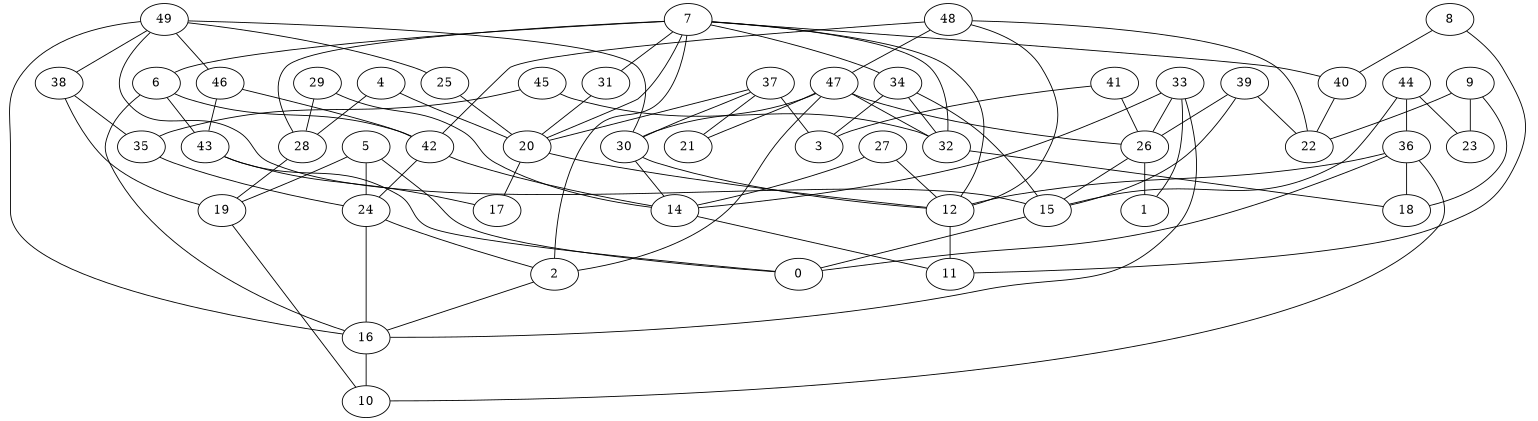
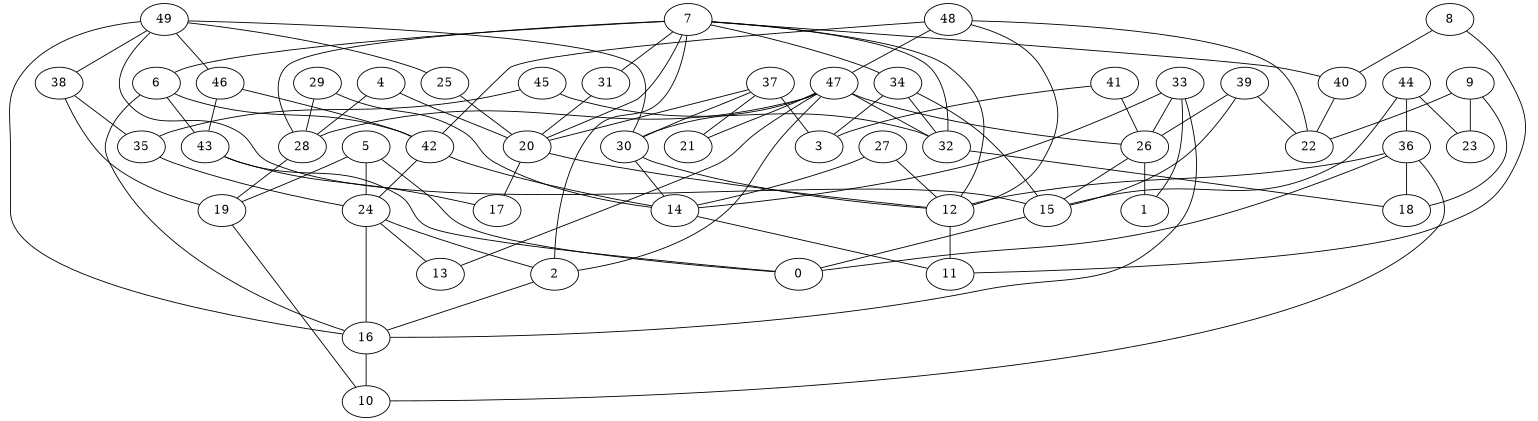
none -> (581, 116)
none -> (440, 274)
